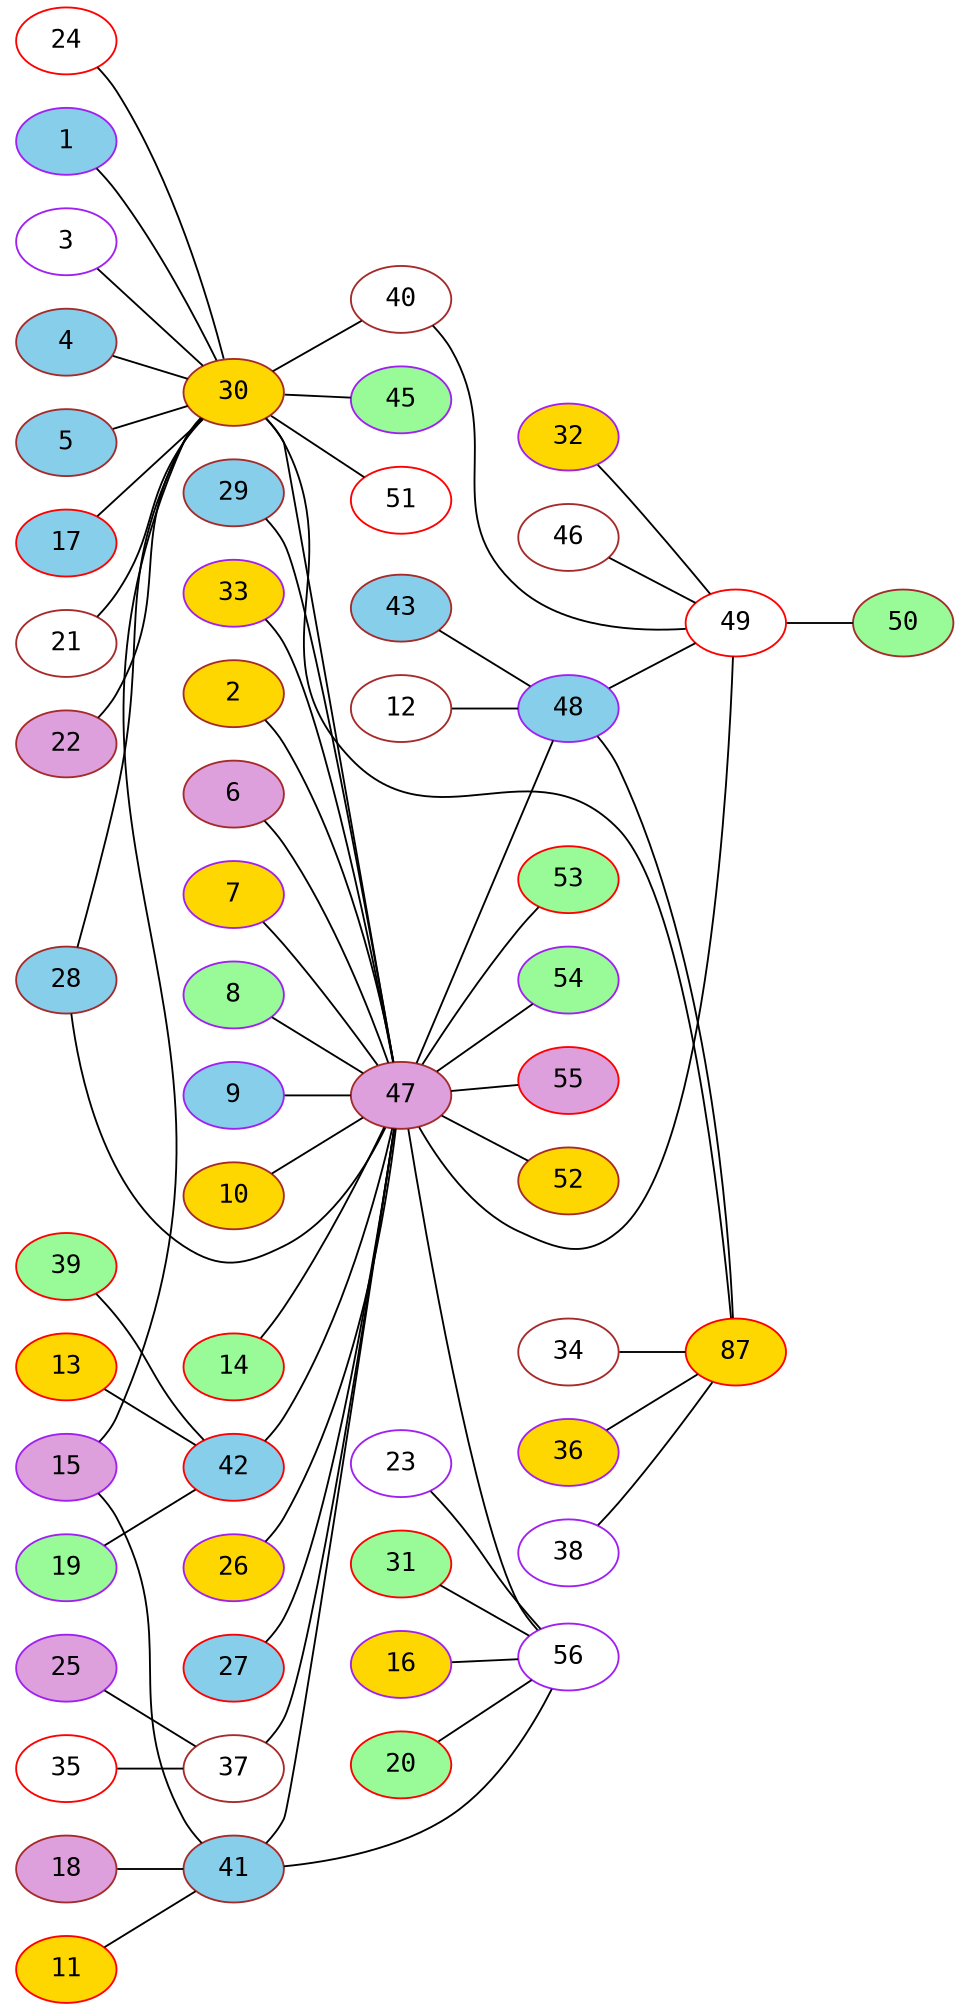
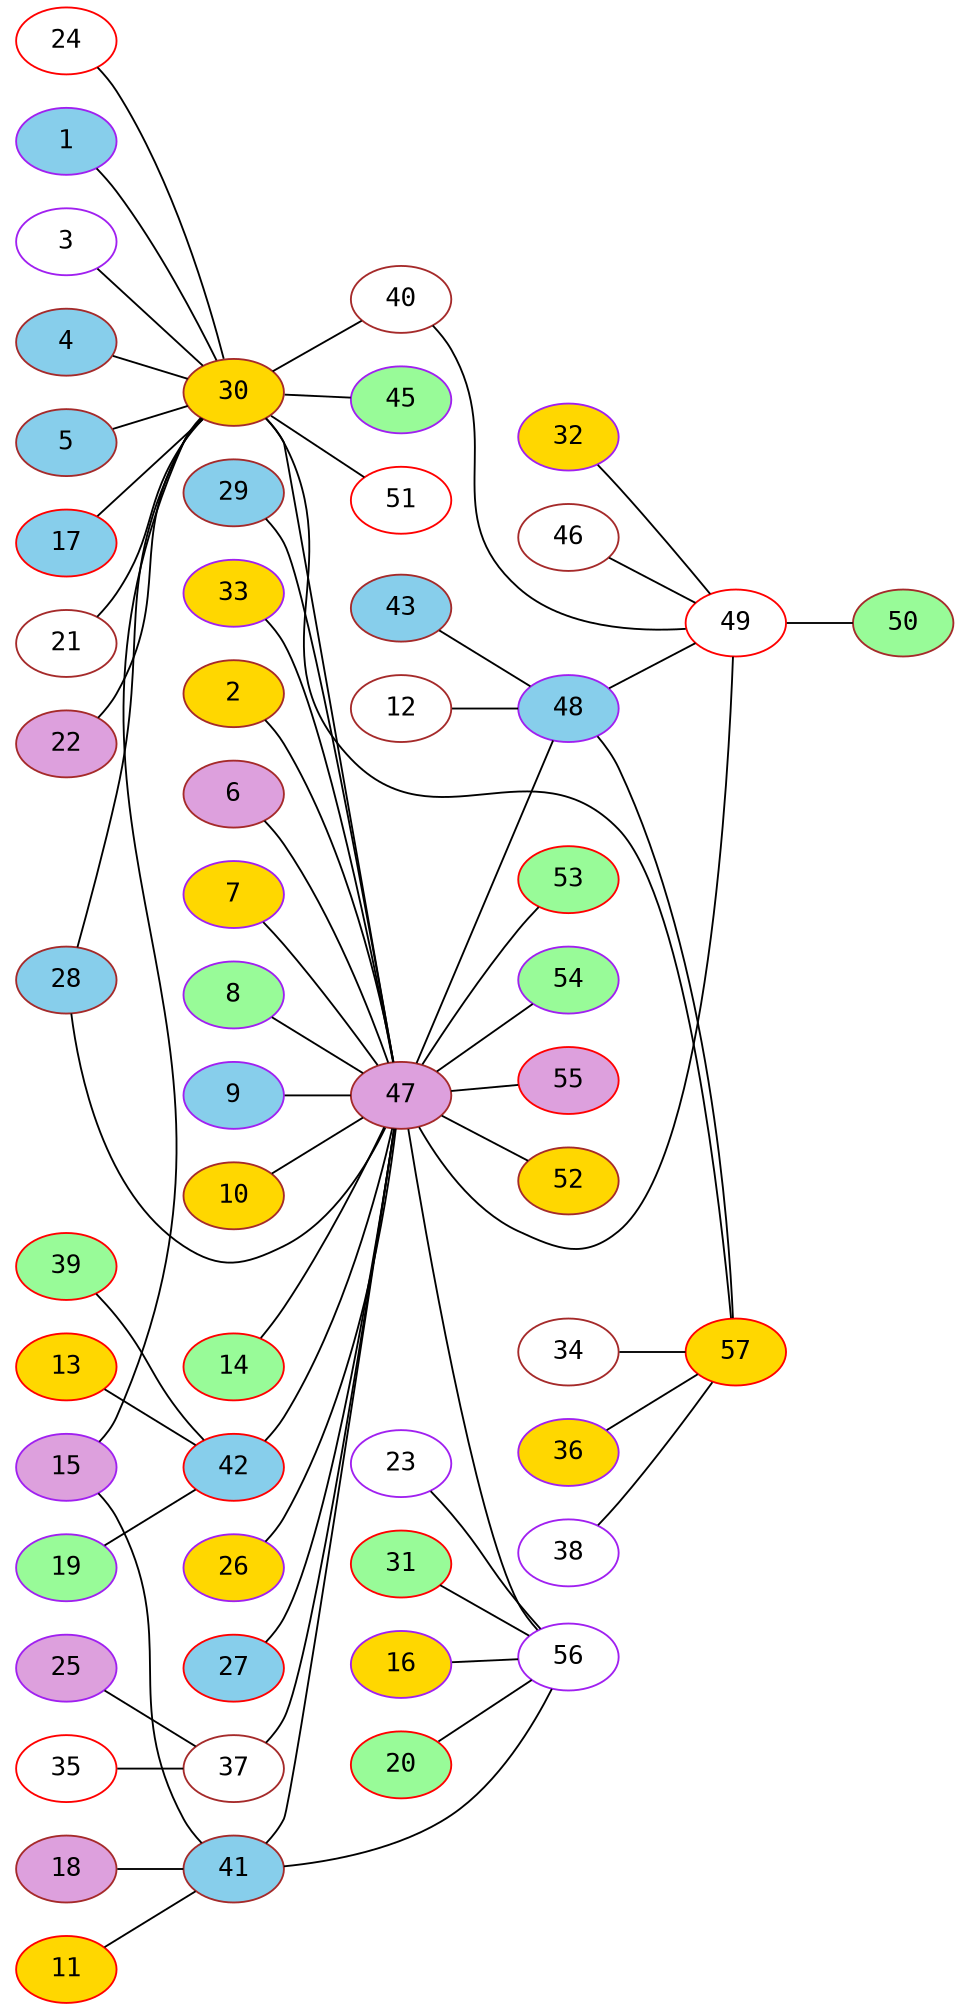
(736, 1352) -> (736, 1352)
